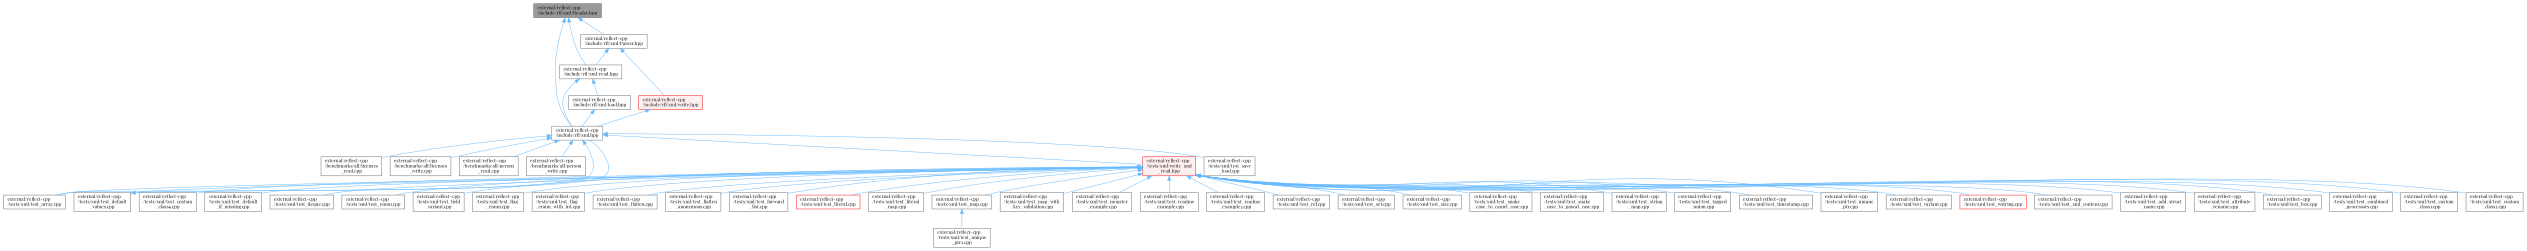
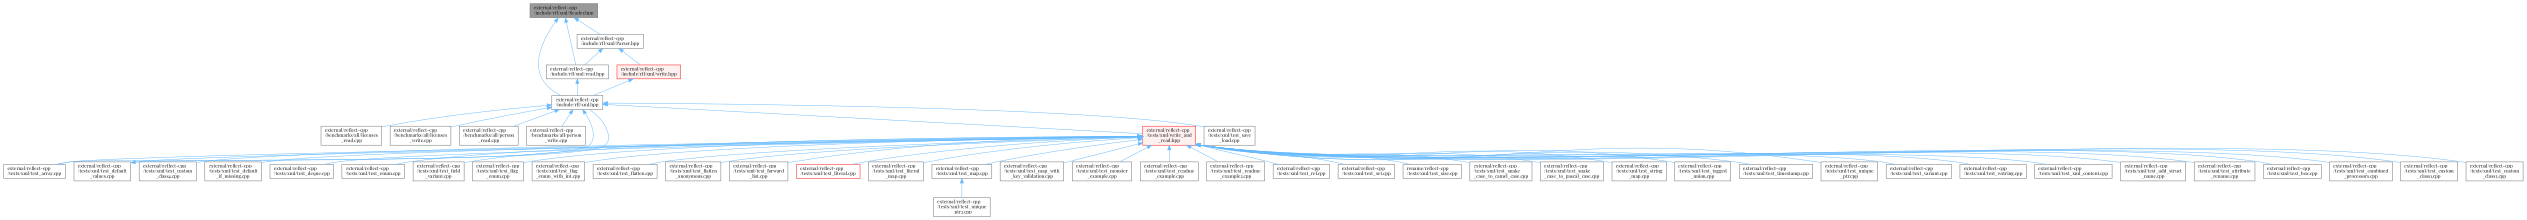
(600, 103) -> none
(1432, 202) -> (1432, 171)
(1993, 202) -> (1993, 171)
